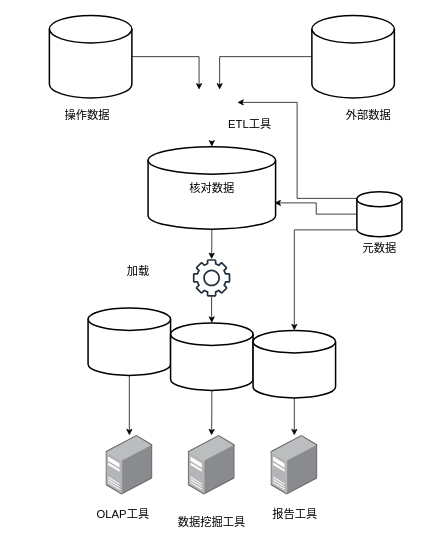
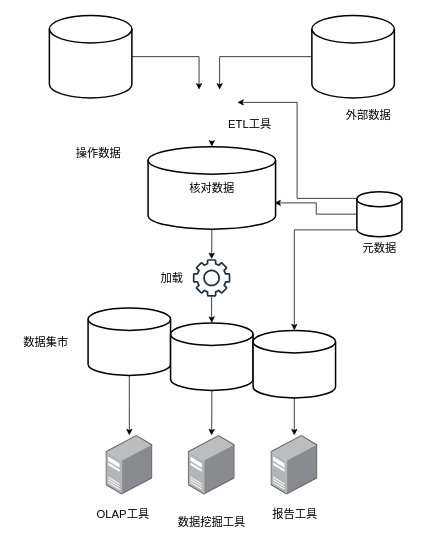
(87, 115) -> (98, 153)
(138, 270) -> (171, 278)
none -> (45, 342)
